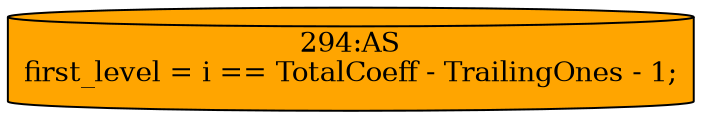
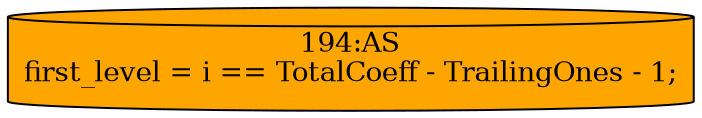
(351, 59) -> (351, 59)
